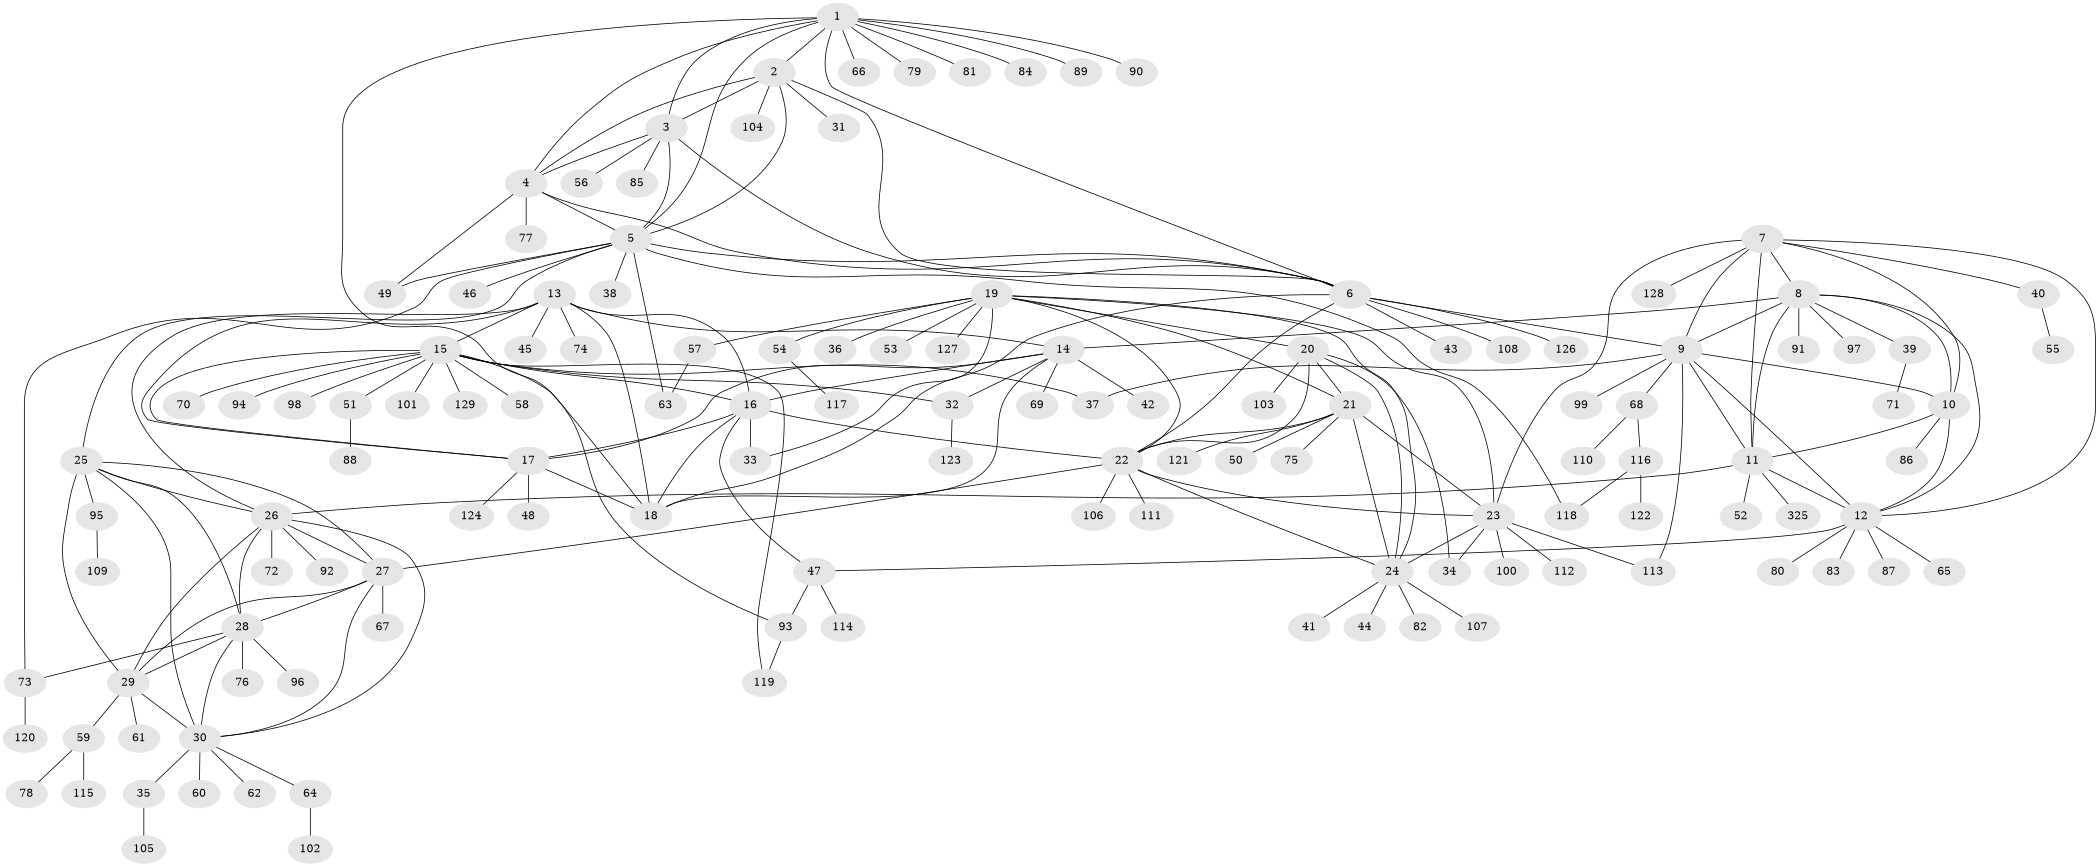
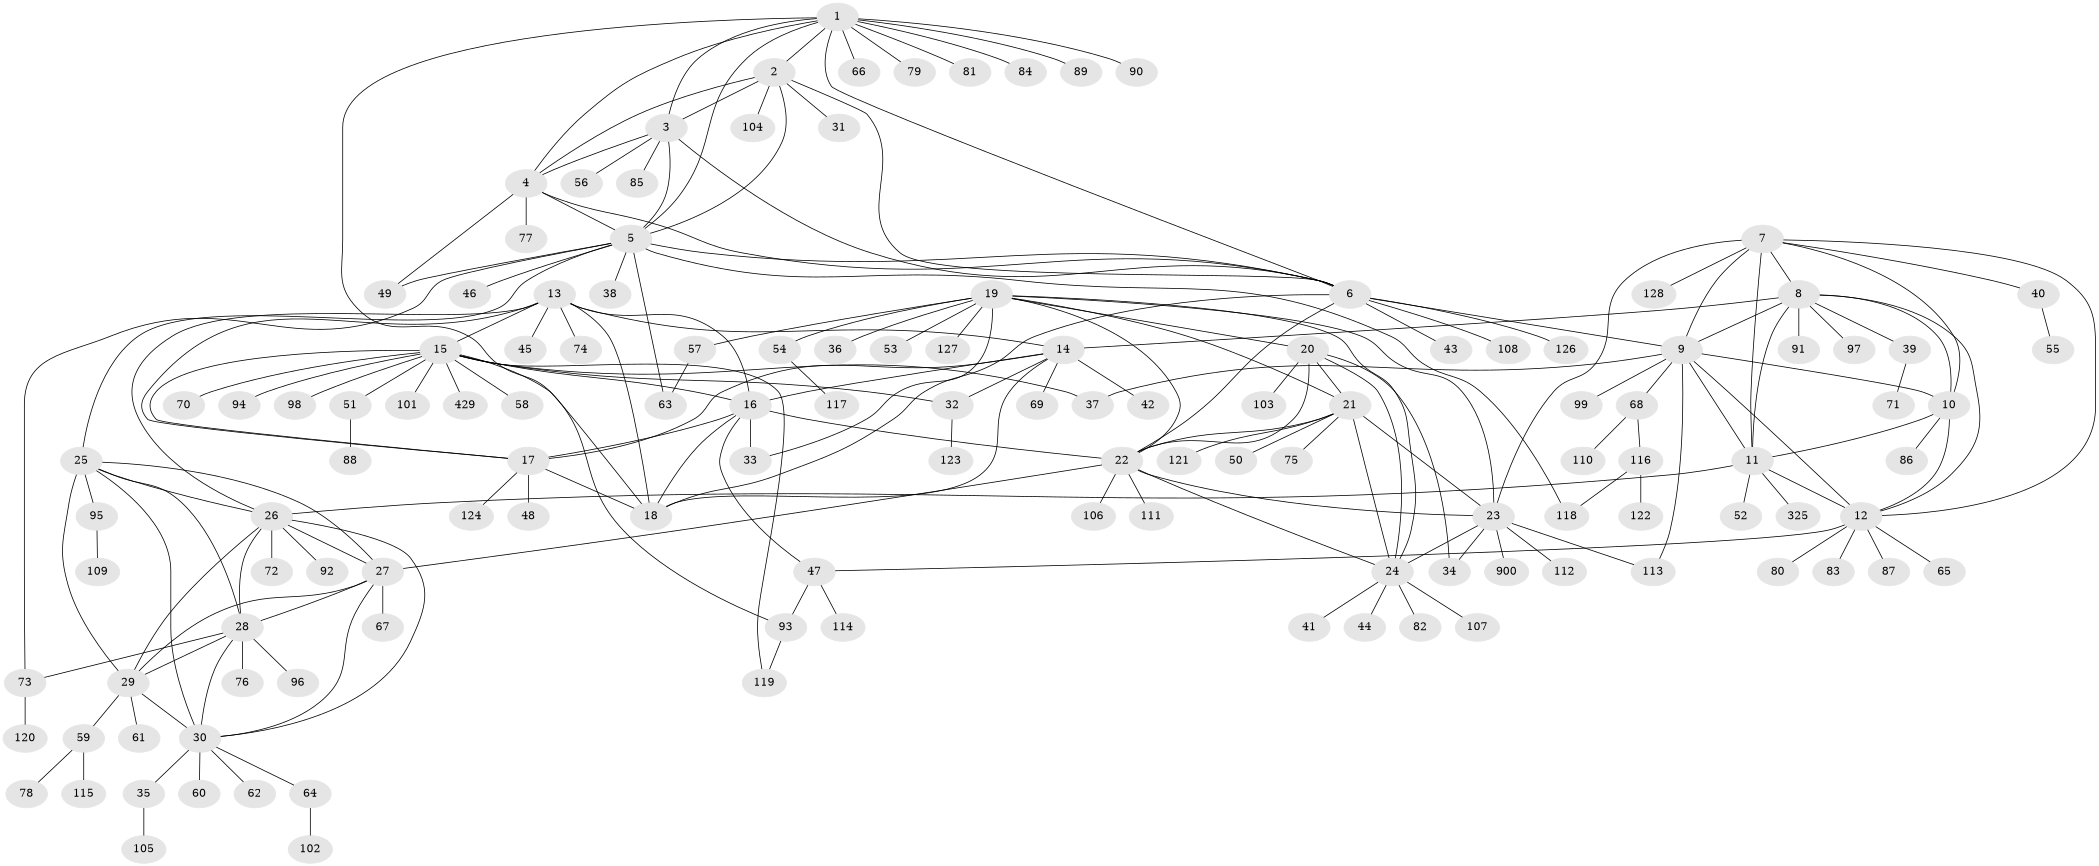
(465, 405) -> (465, 405)
(1507, 572) -> (1507, 572)
